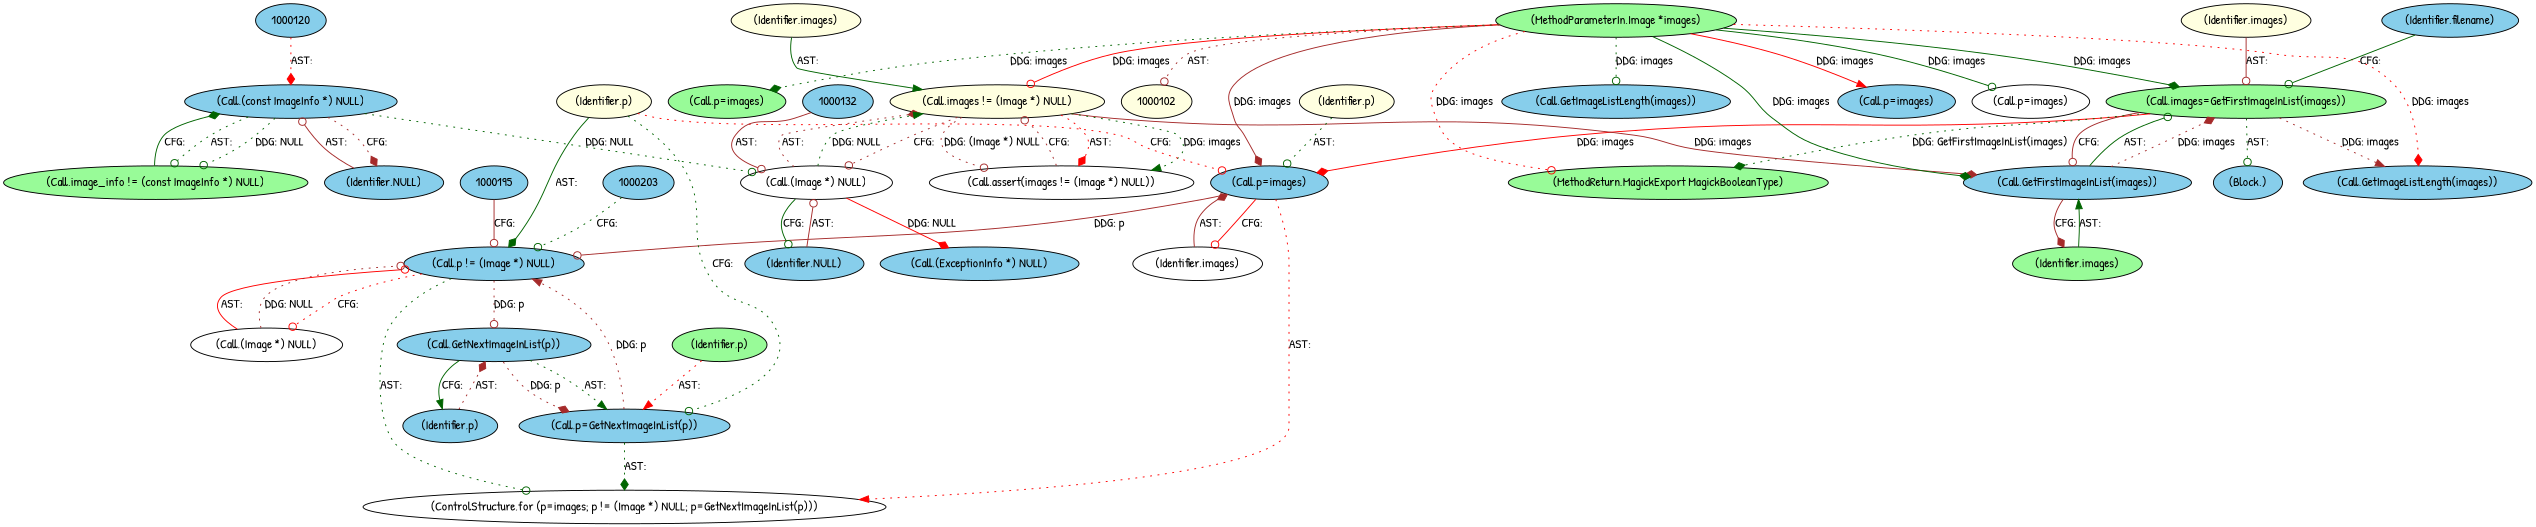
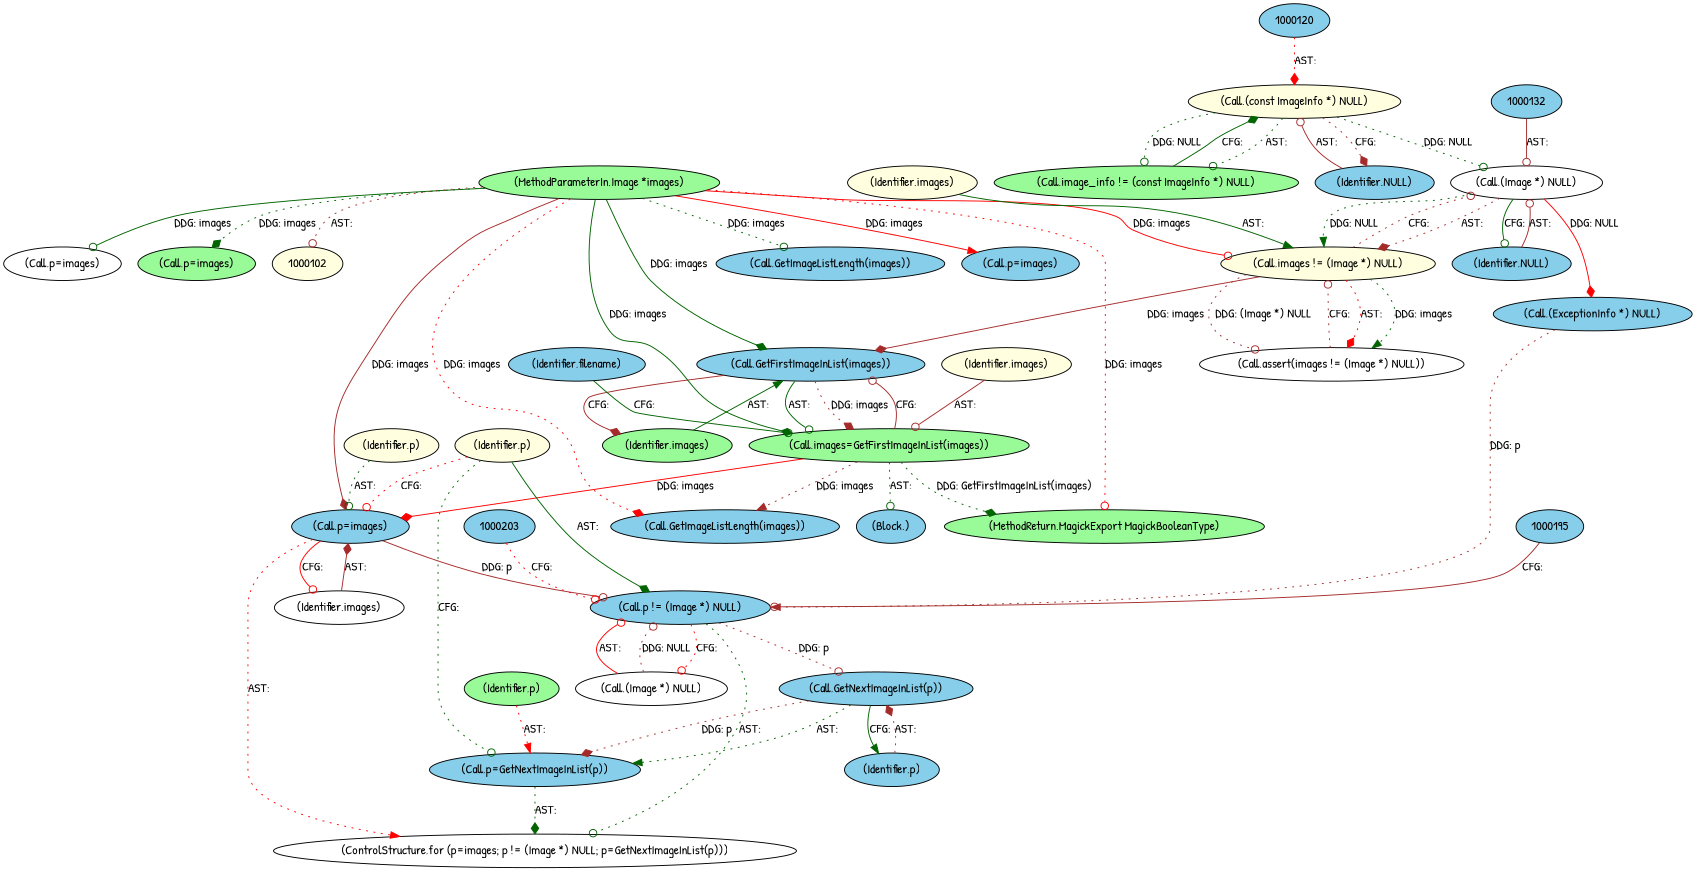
(291, 102) -> (1294, 102)
(583, 225) -> (542, 581)
(602, 333) -> (1256, 590)
